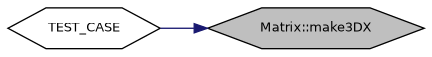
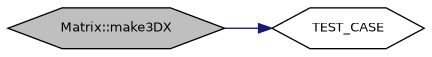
(177, 28) -> (242, 28)
